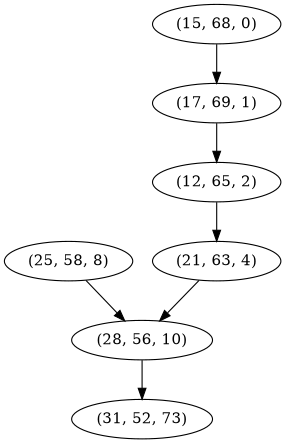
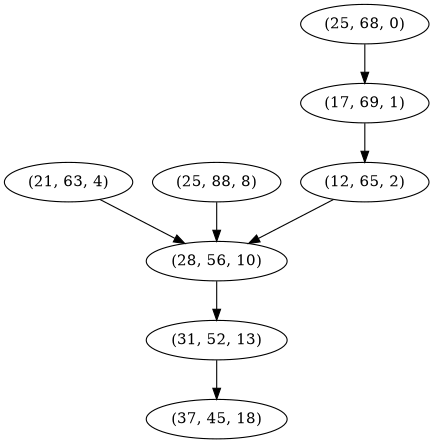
(217, 24) -> (365, 24)
(217, 216) -> (296, 219)
(69, 261) -> (217, 182)
(142, 419) -> (217, 340)
none -> (217, 419)
